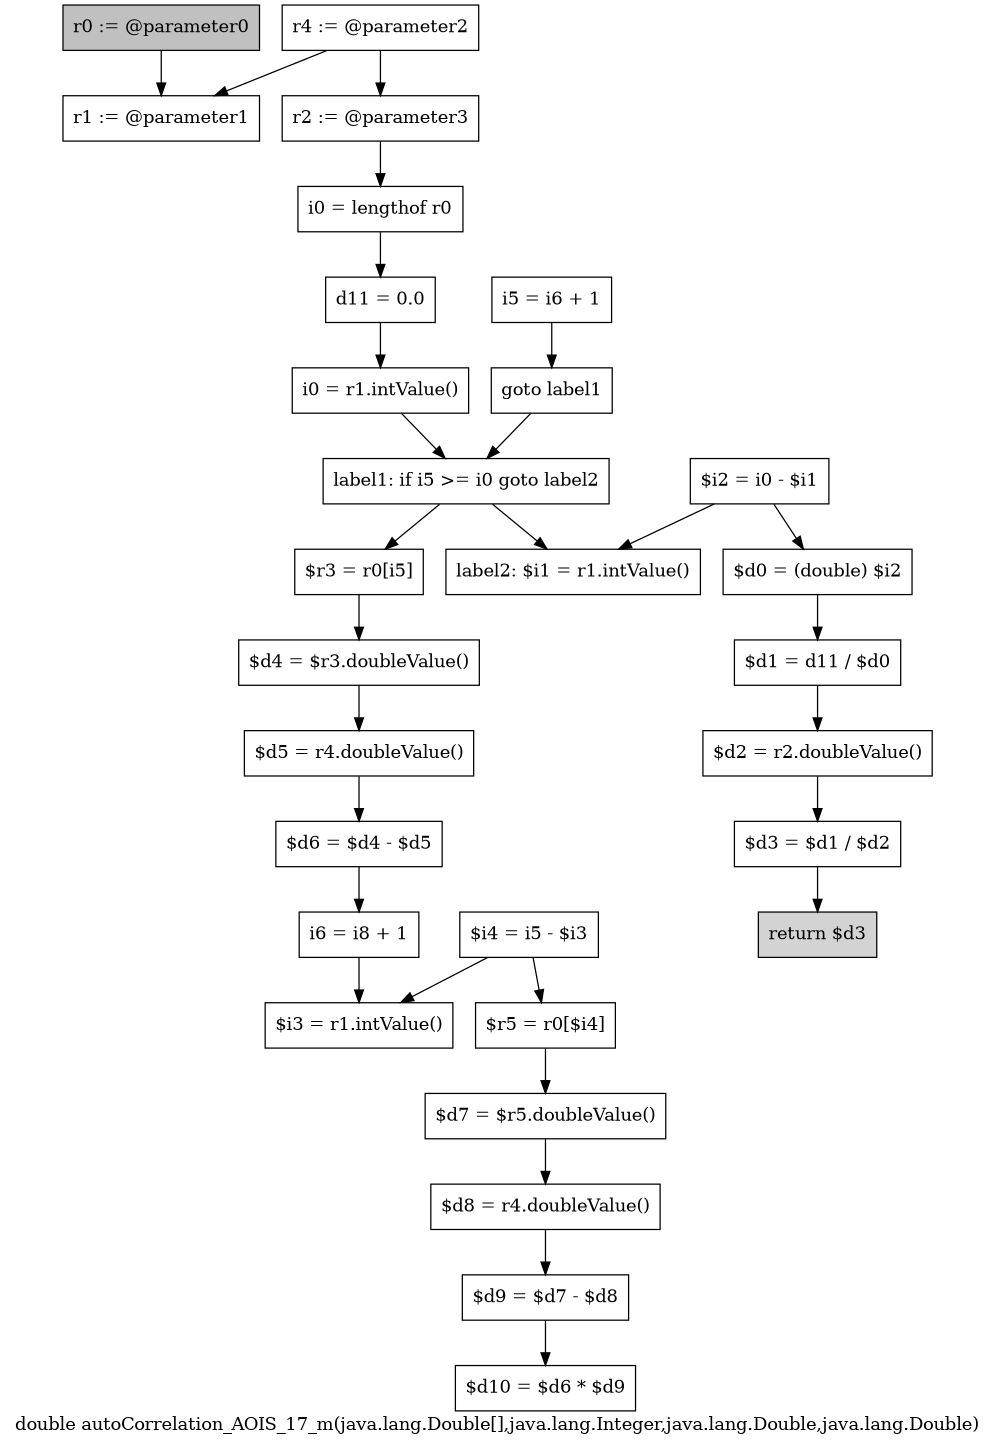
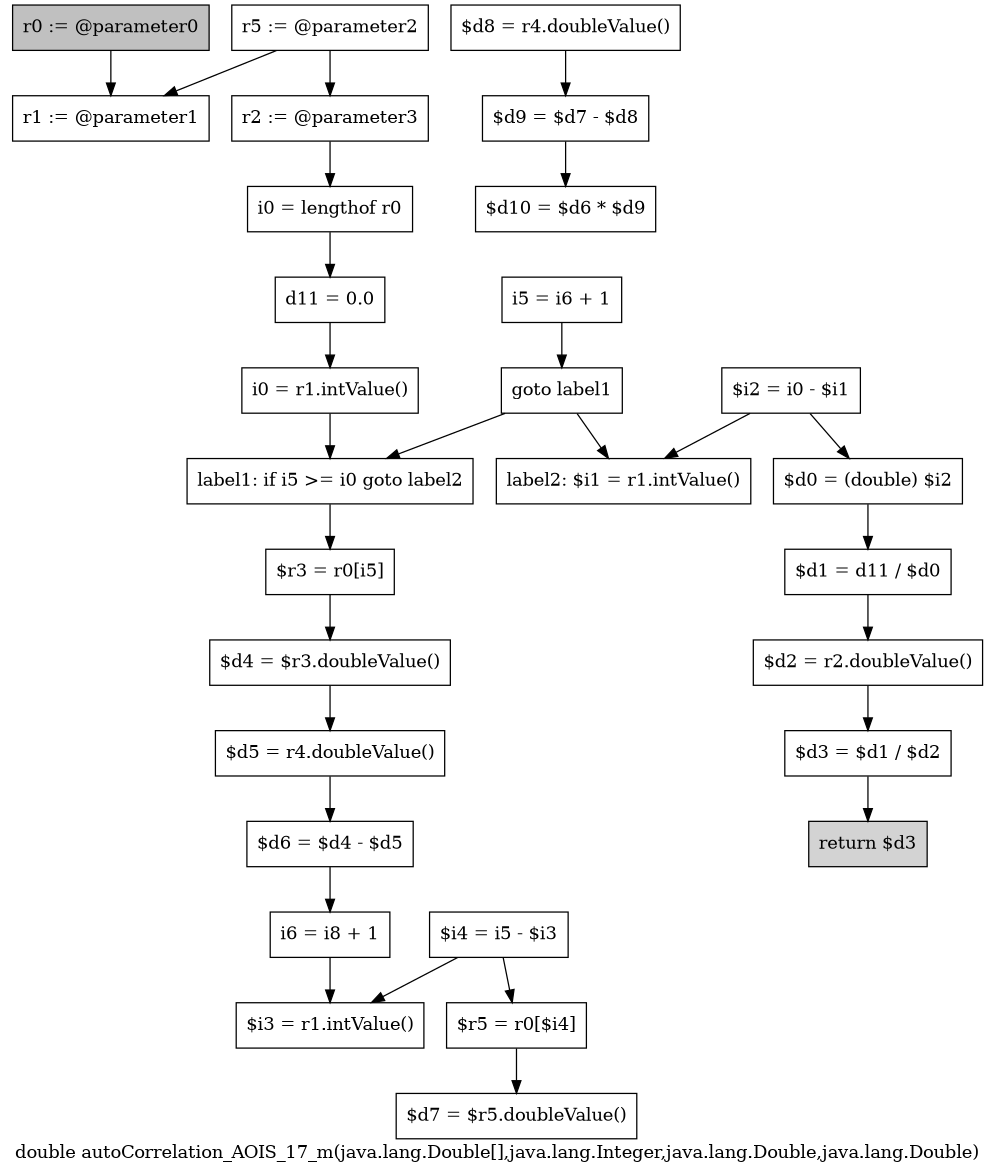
(380, 28) -> (330, 28)
(515, 523) -> (589, 431)
(545, 1155) -> none
